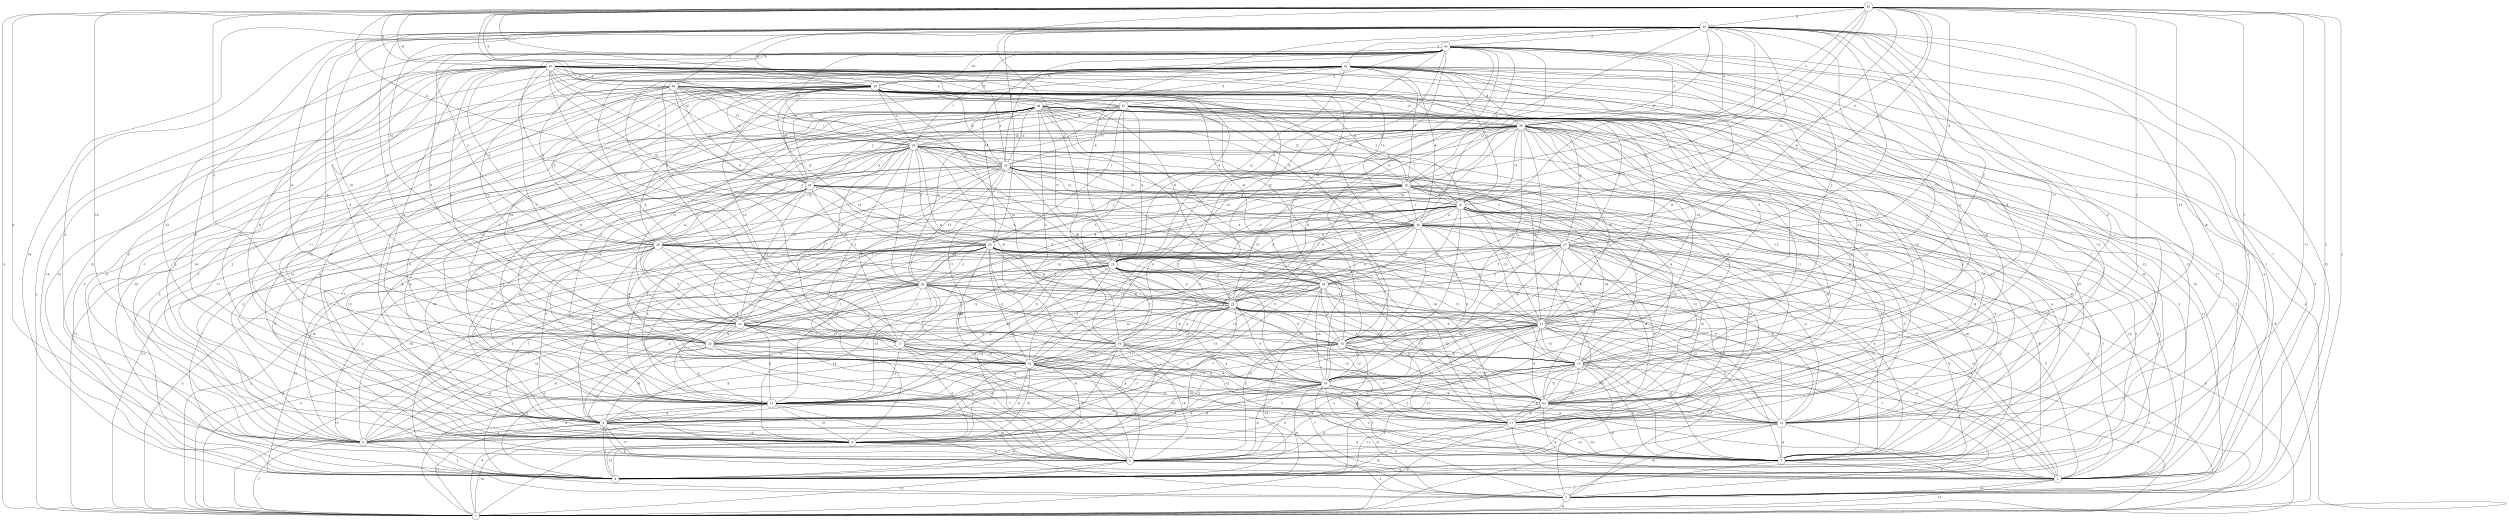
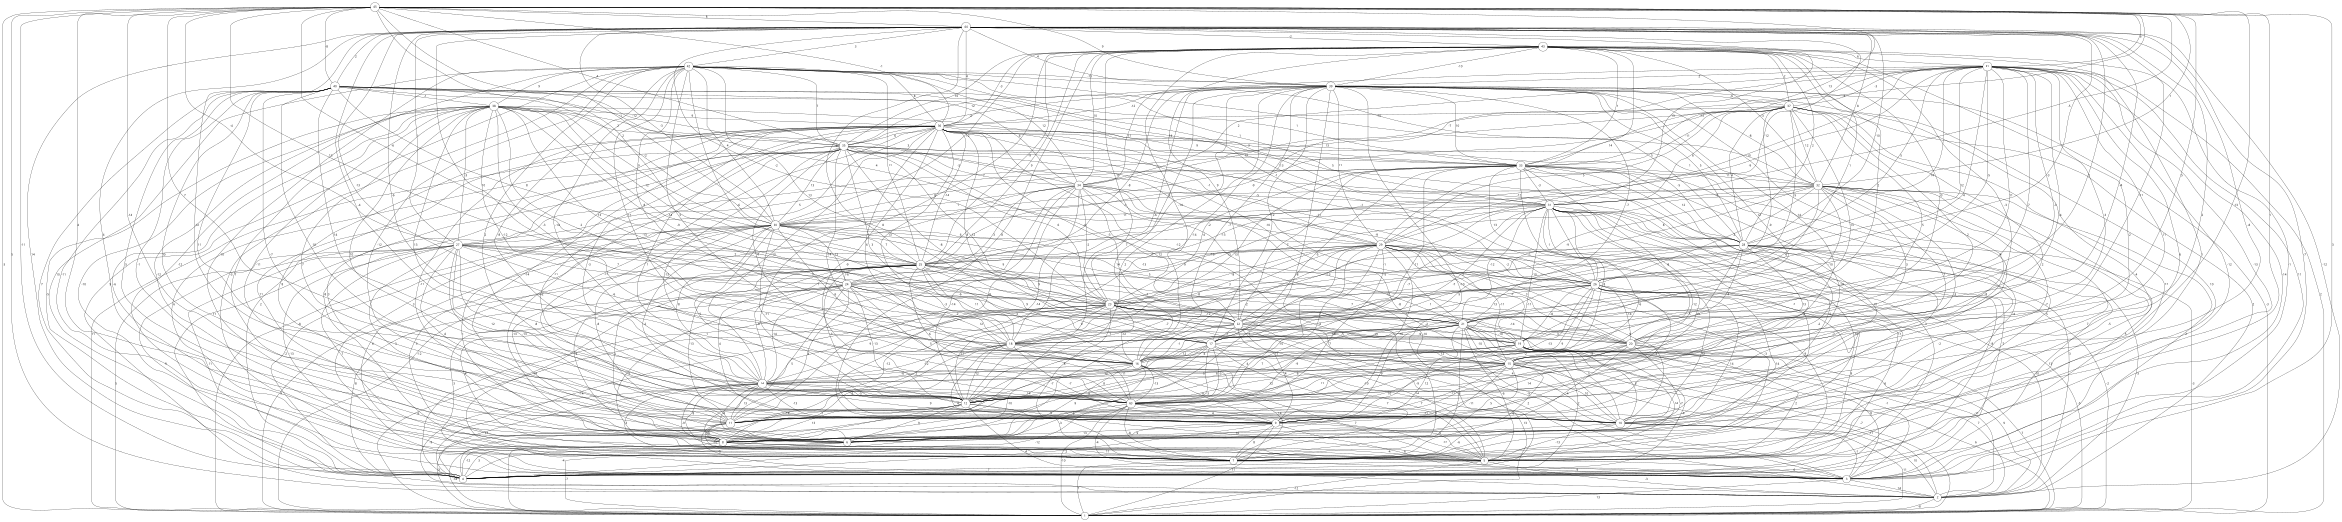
none -> (549, 104)
